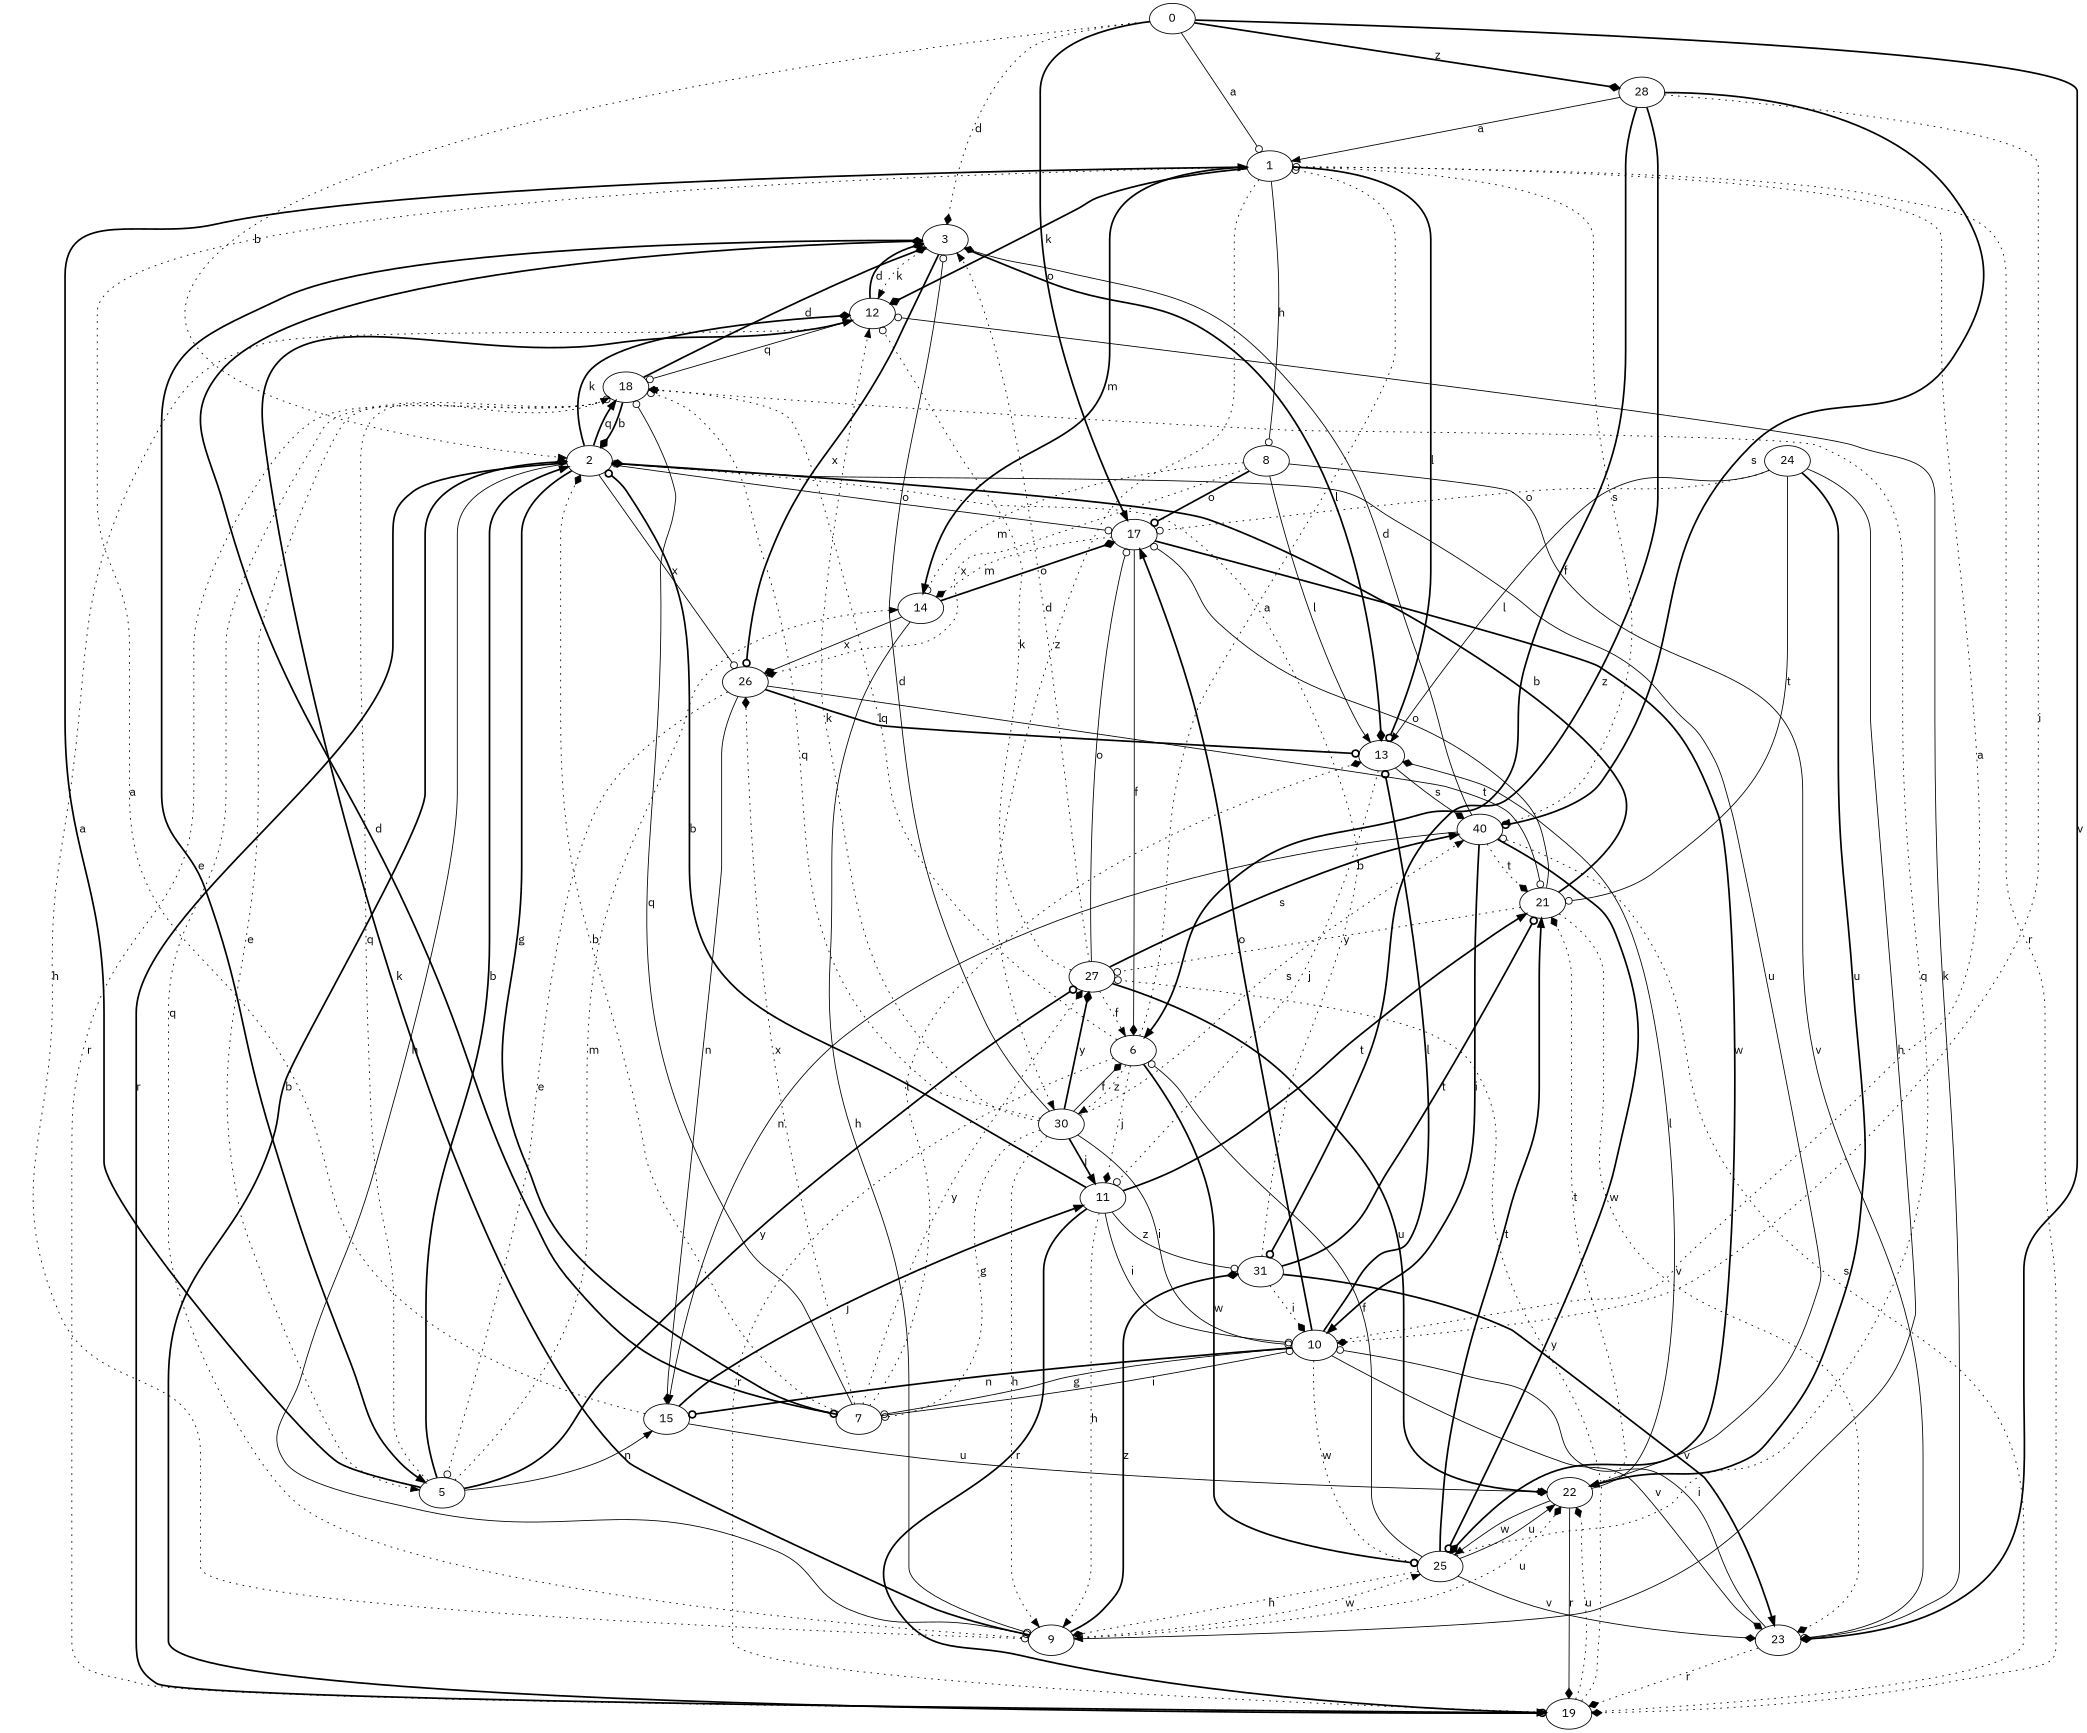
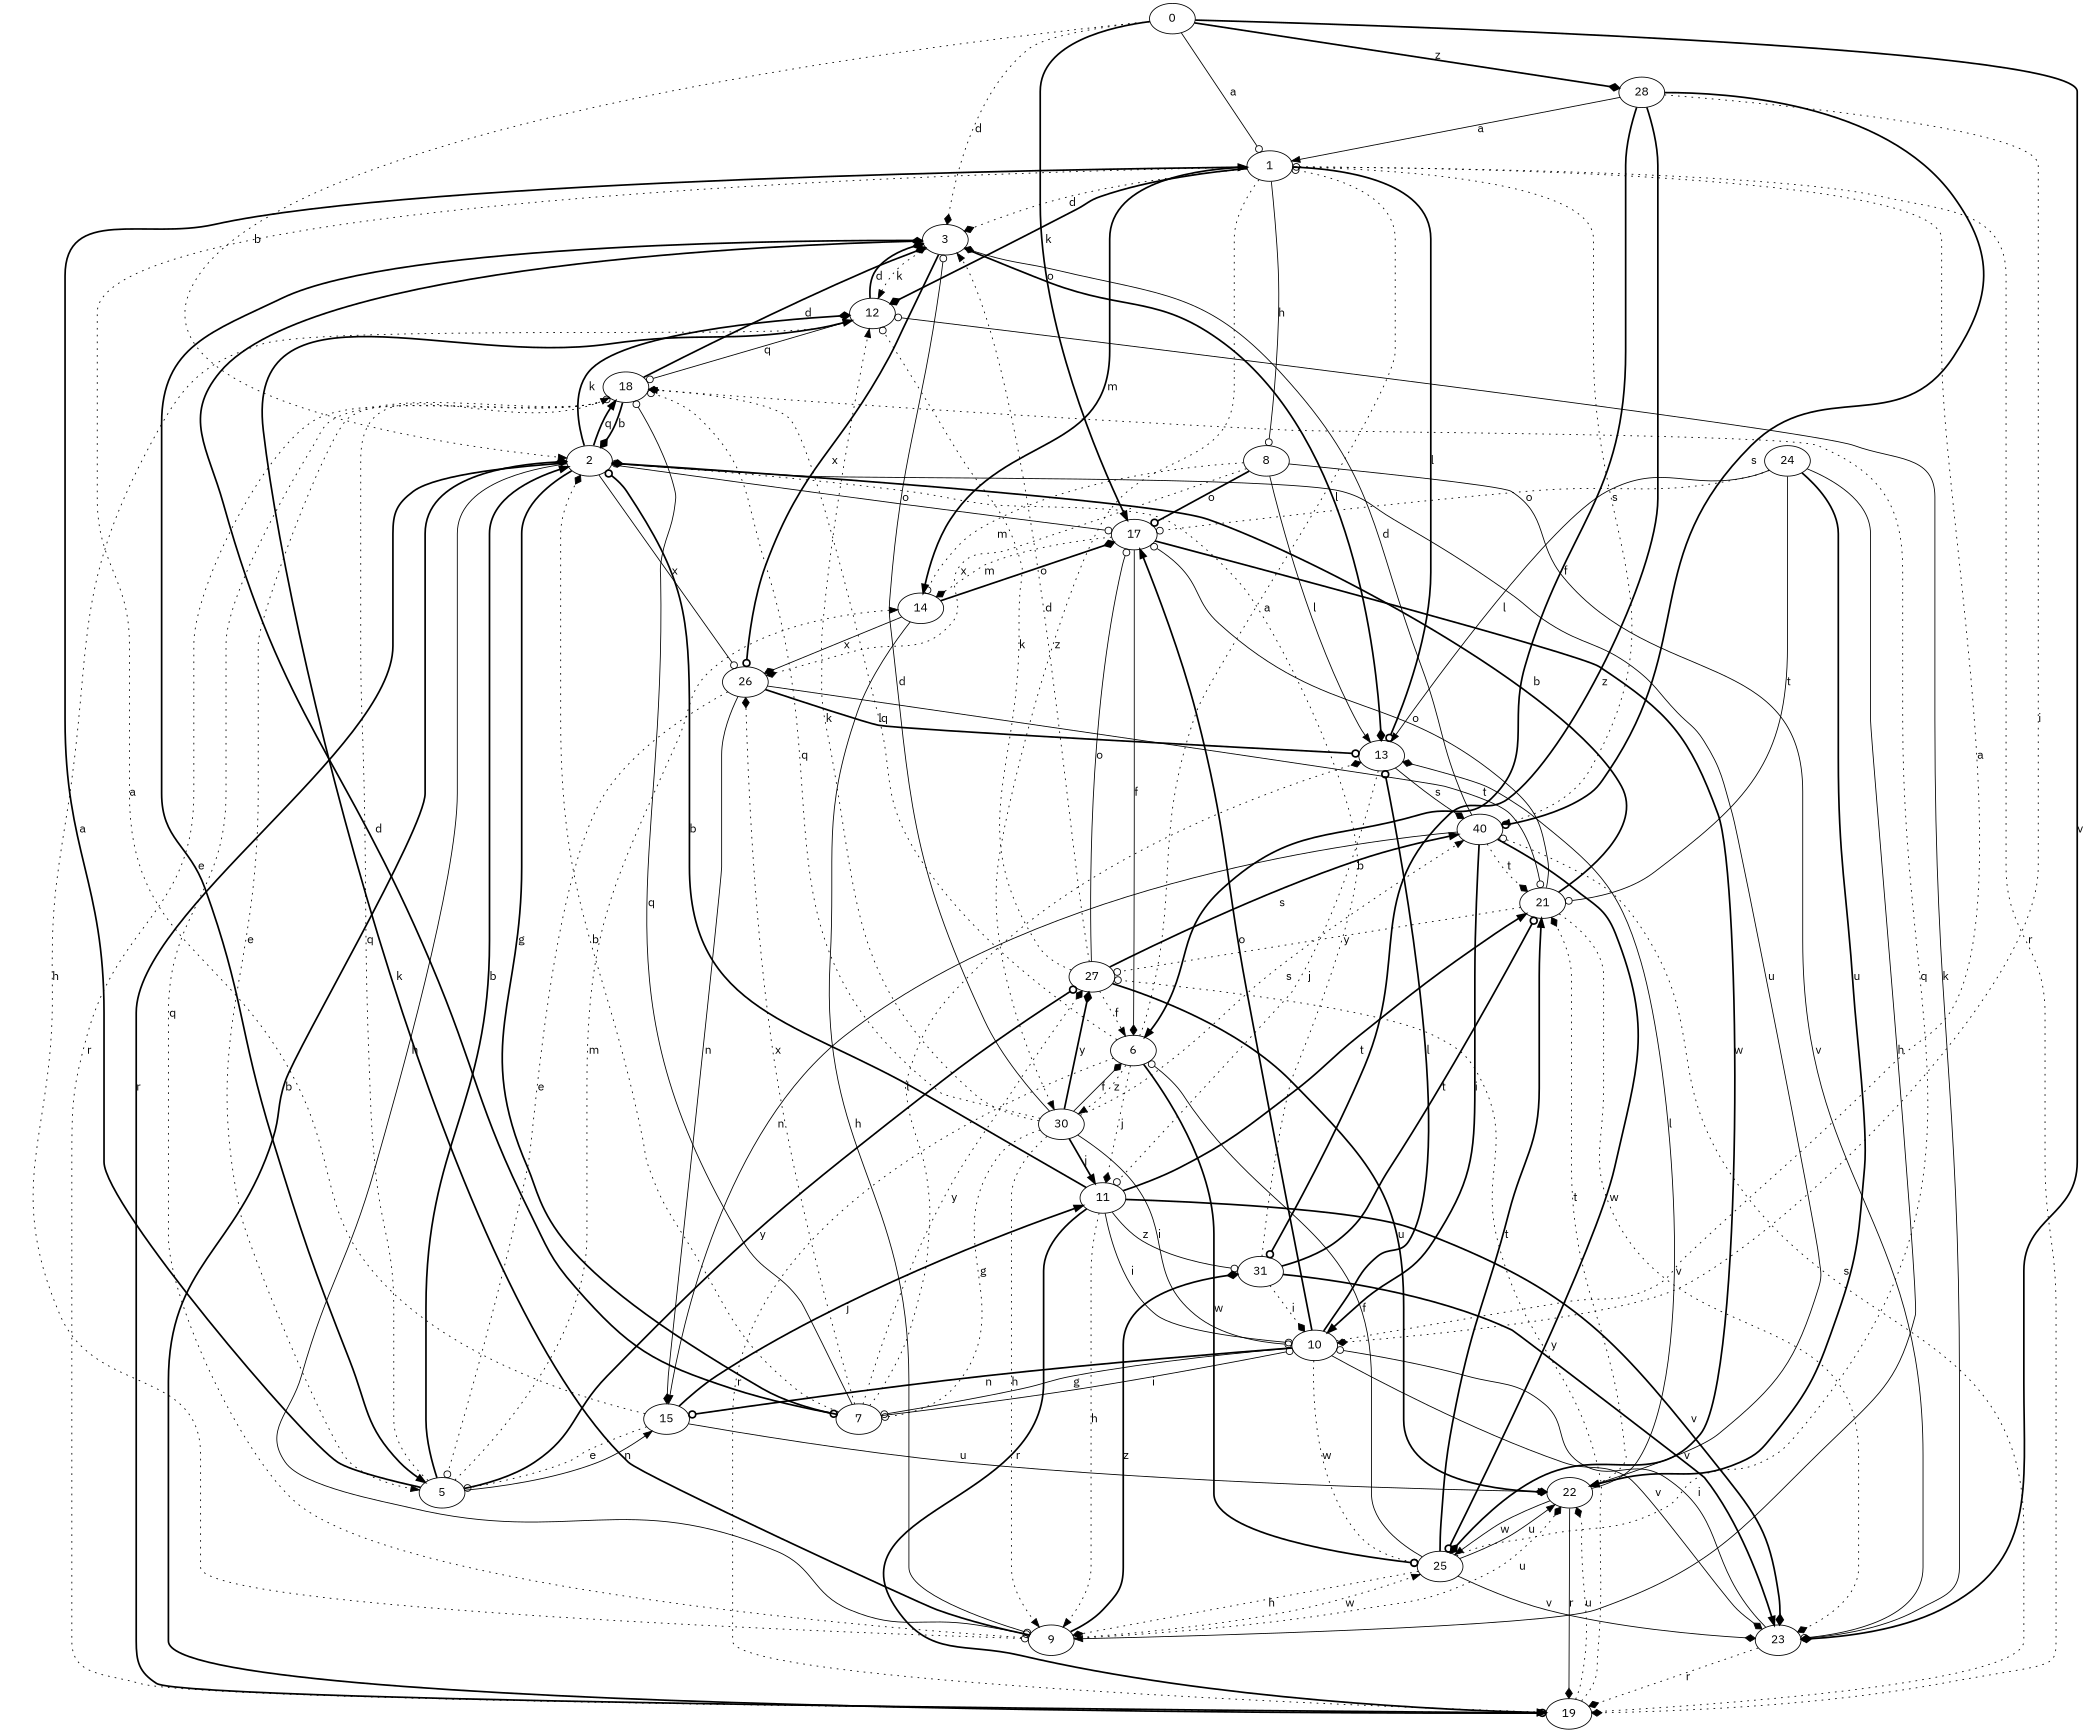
none -> (1108, 188)
none -> (1535, 1285)
none -> (561, 1464)
